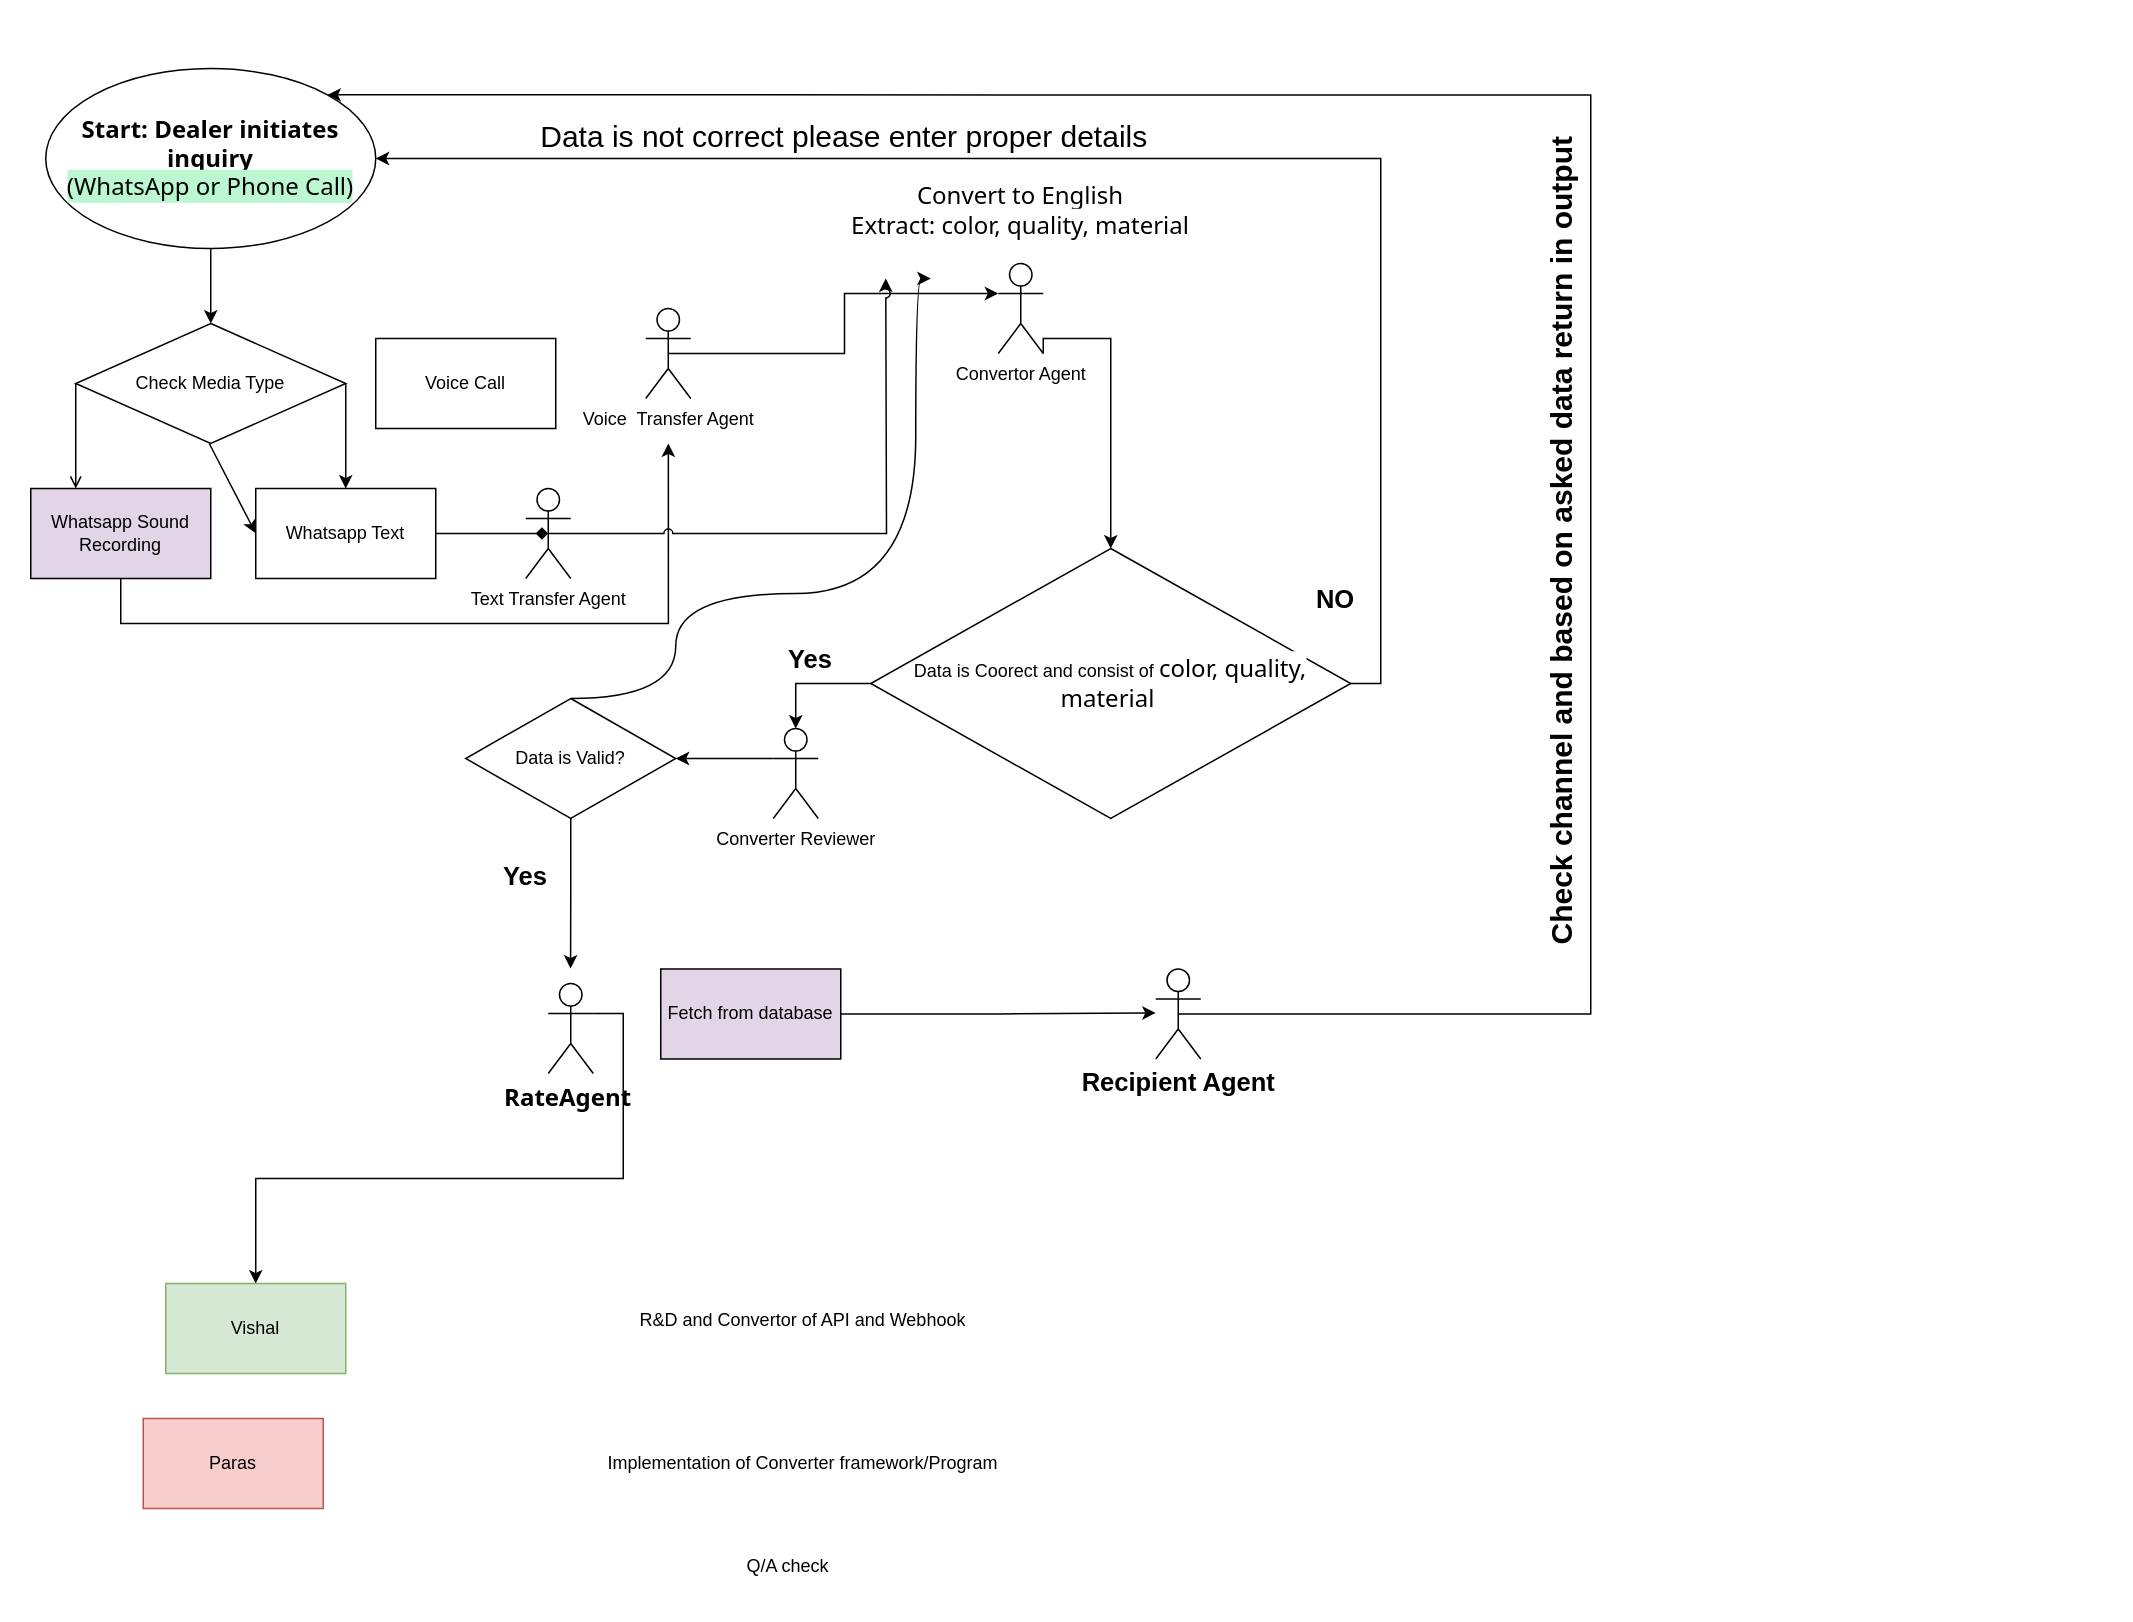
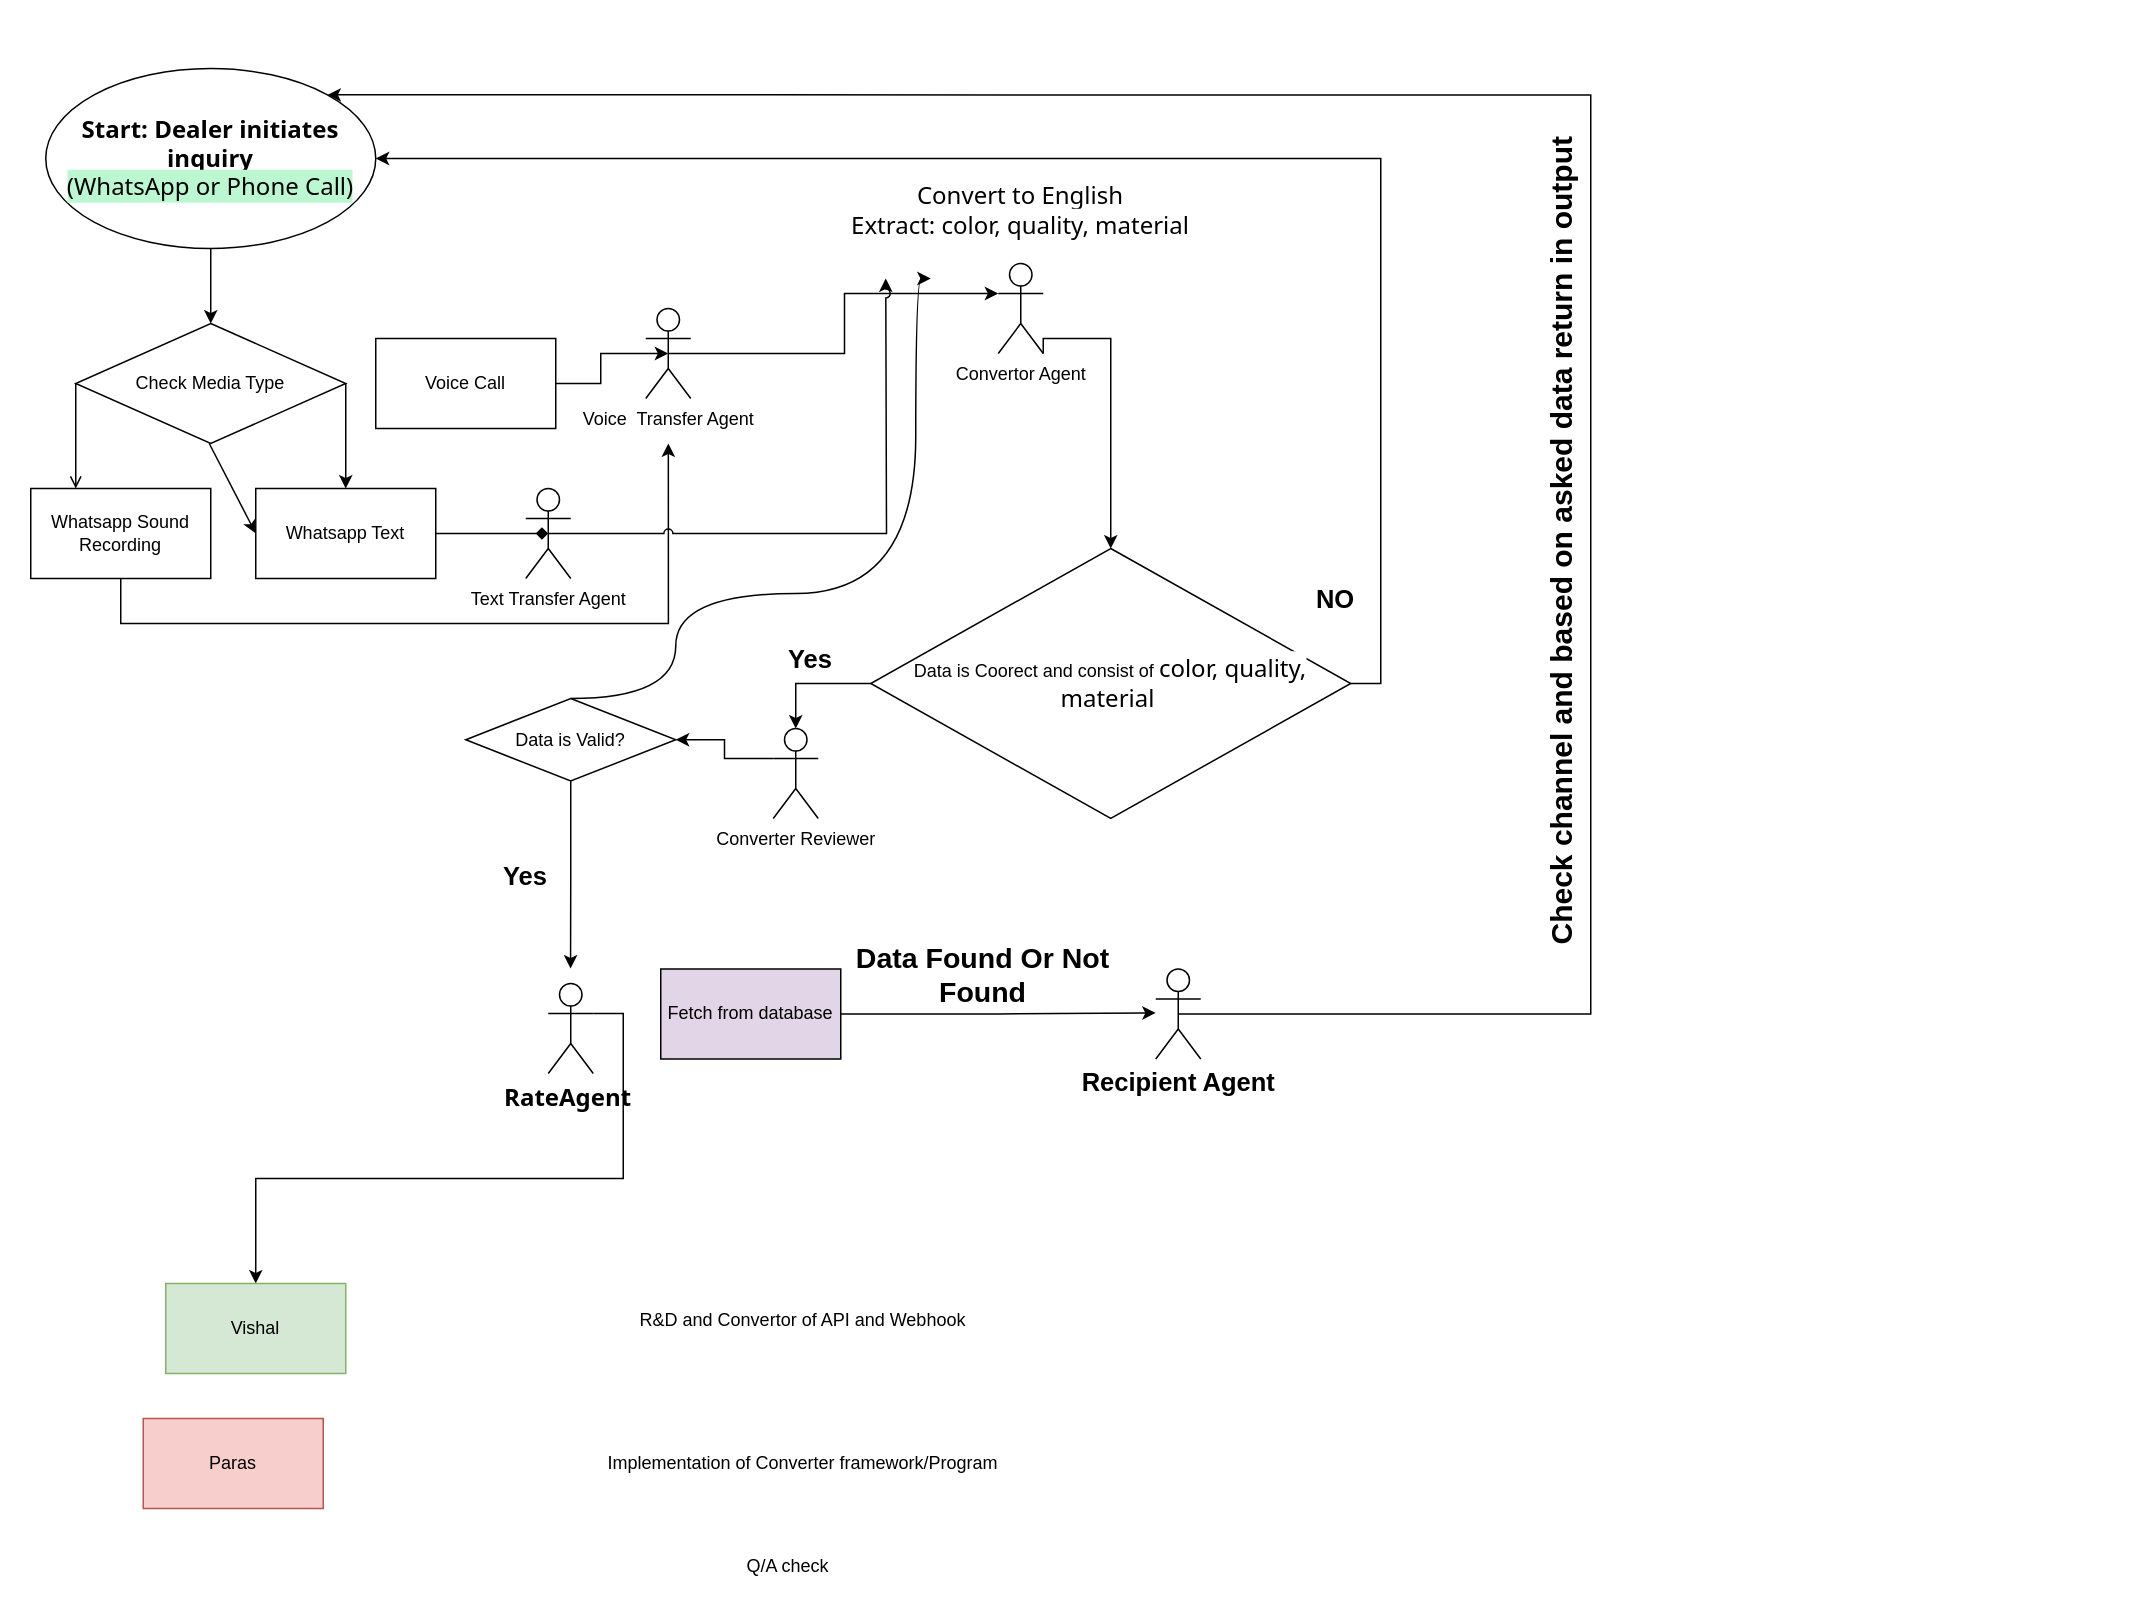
(845, 136) -> none
none -> (601, 362)
(121, 533) -> (121, 533)
(571, 758) -> (571, 740)
none -> (983, 976)
